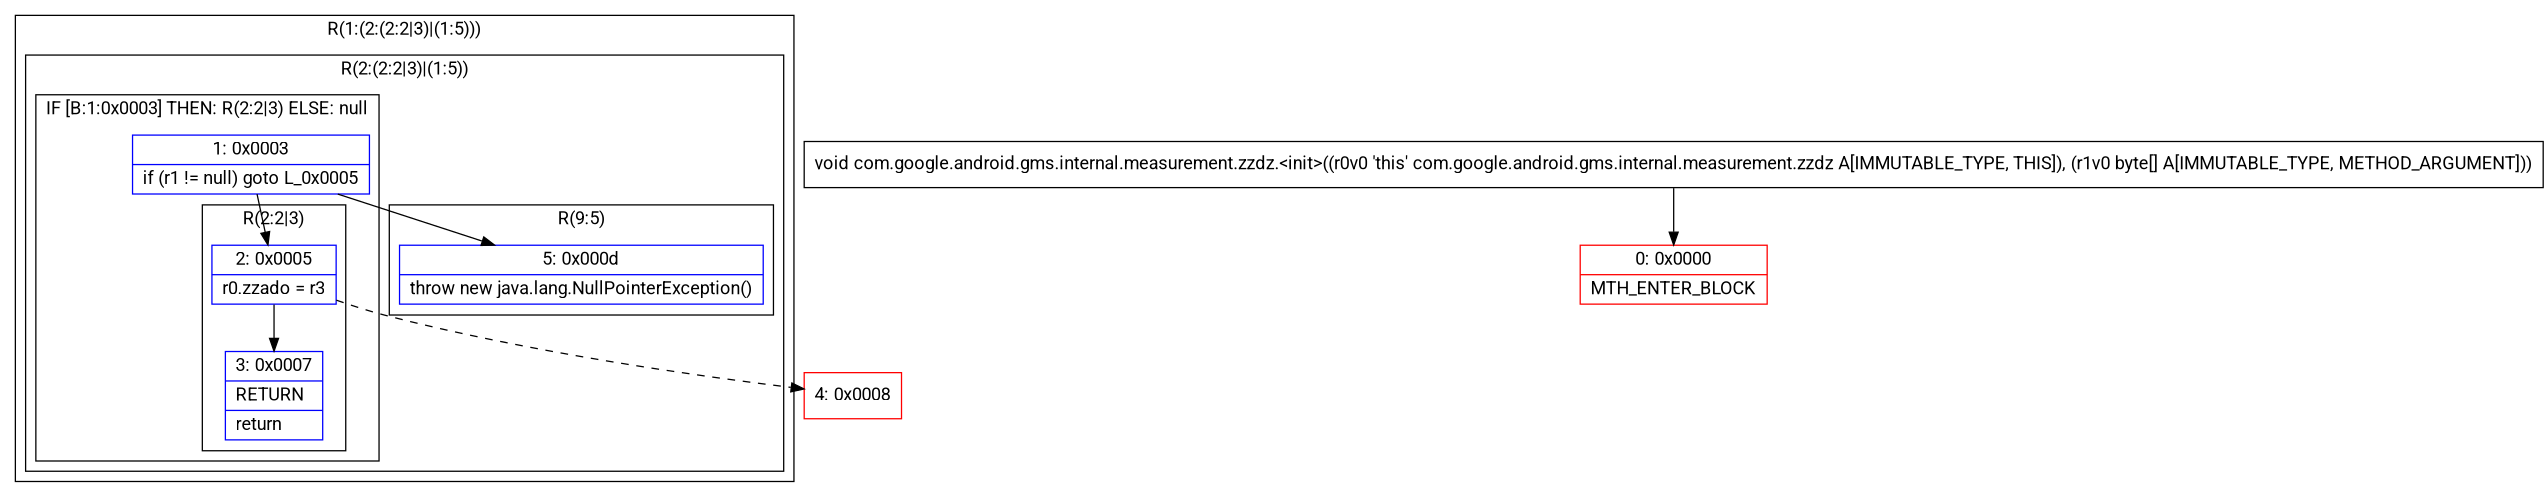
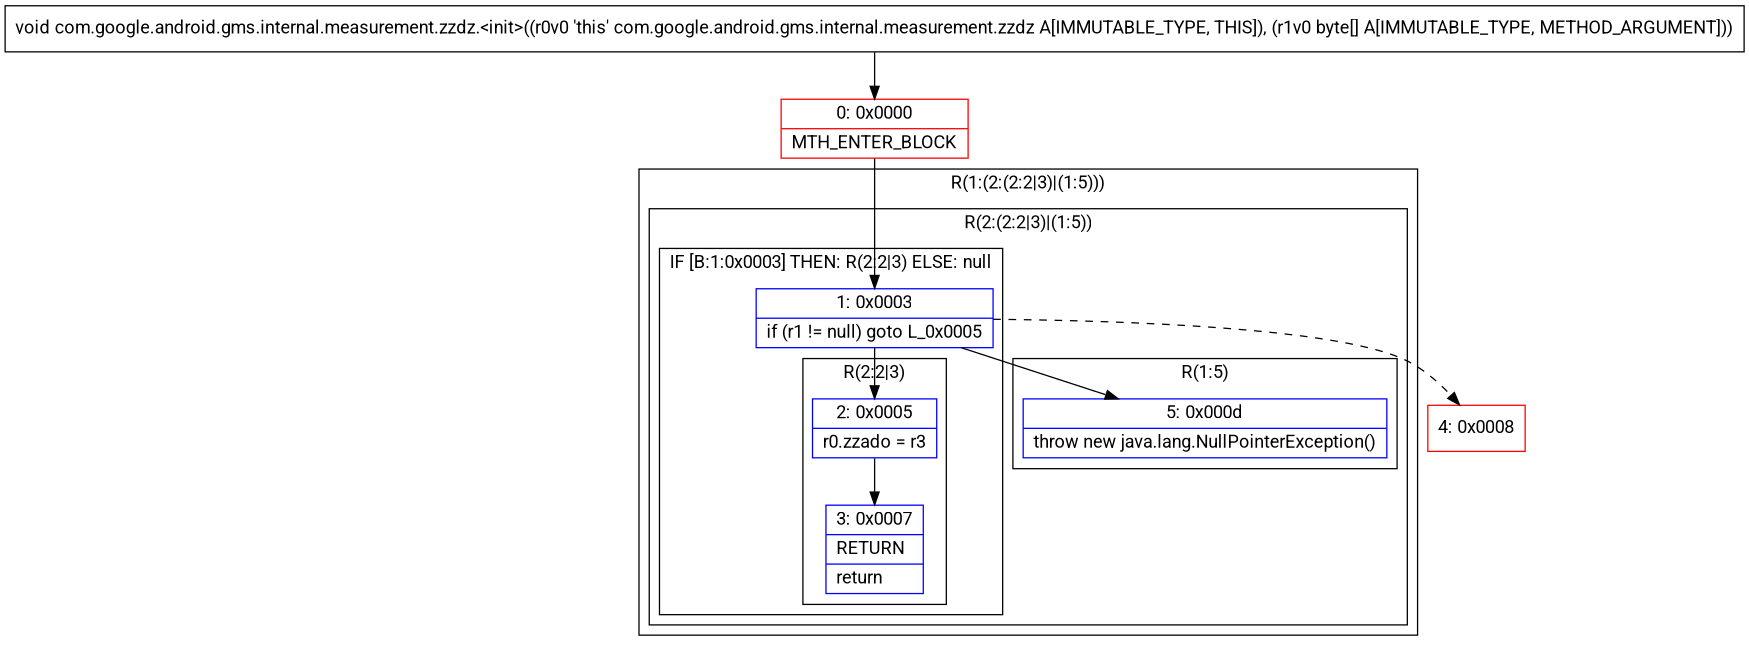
none -> (875, 217)
(581, 220) -> (1205, 373)
(562, 353) -> (1230, 329)
